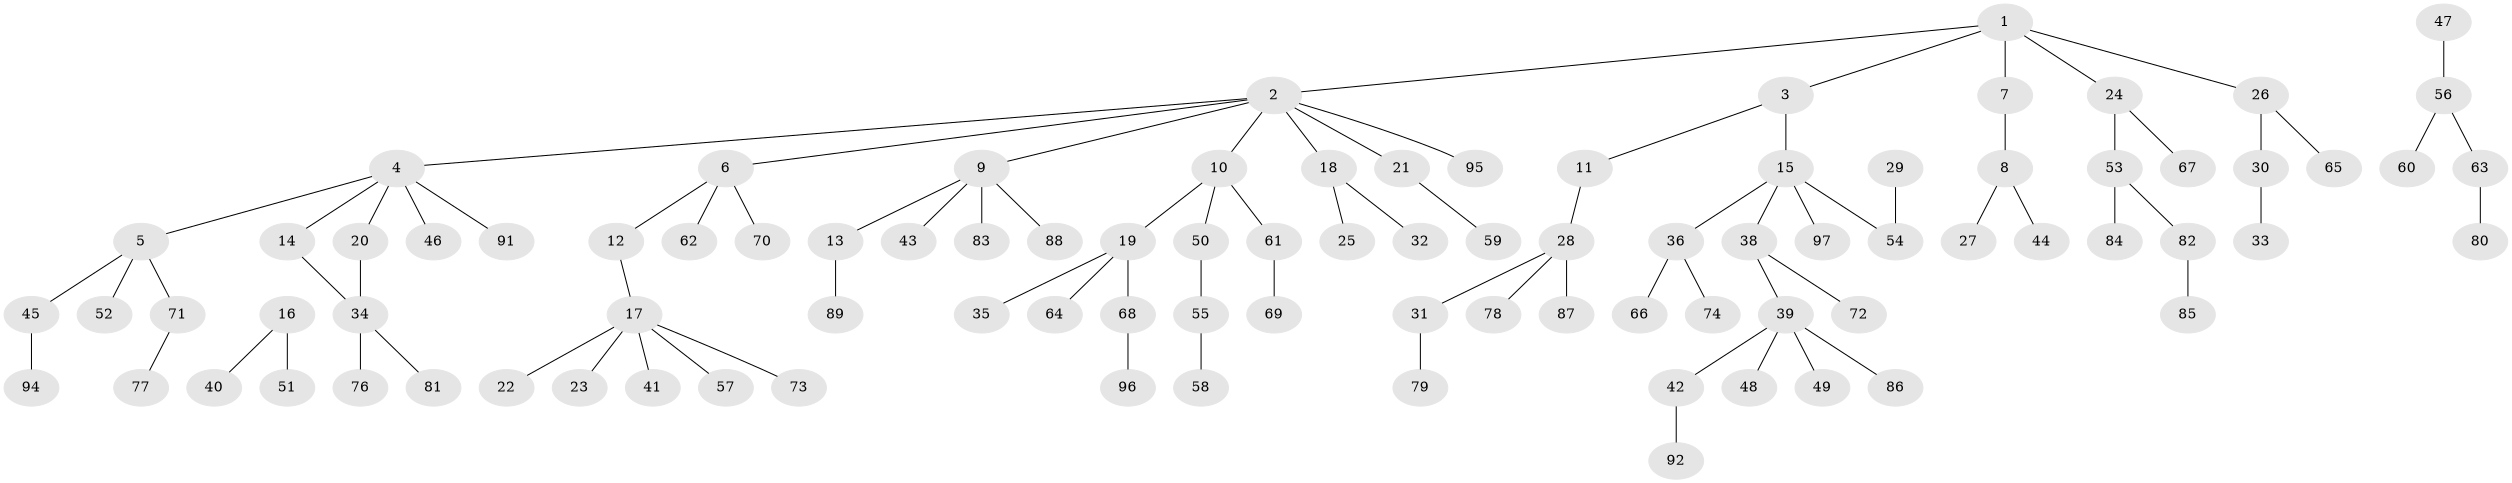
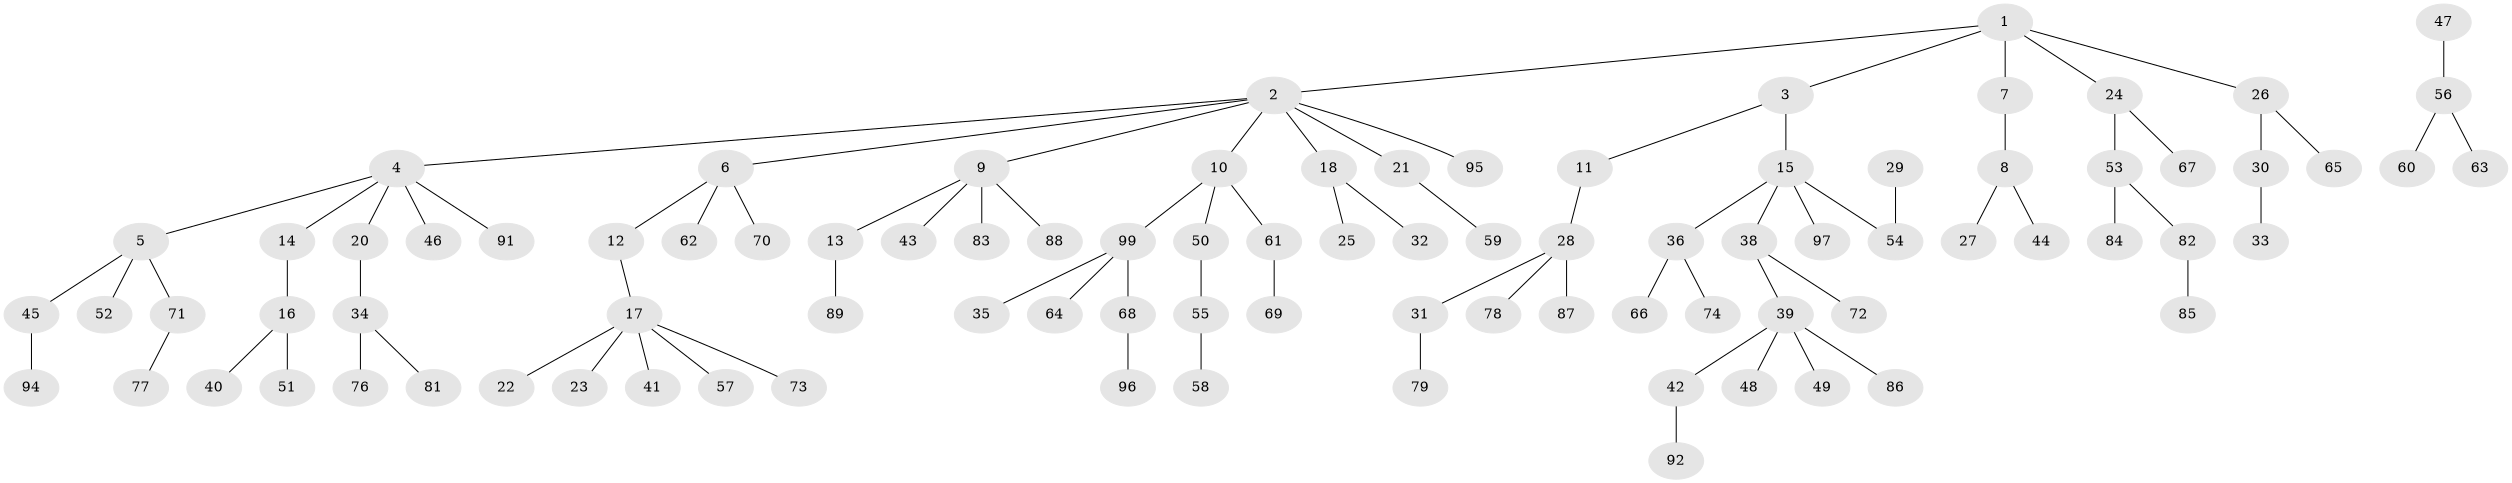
(1128, 242) -> (1128, 242)
(2480, 242) -> none
(324, 278) -> (287, 278)
